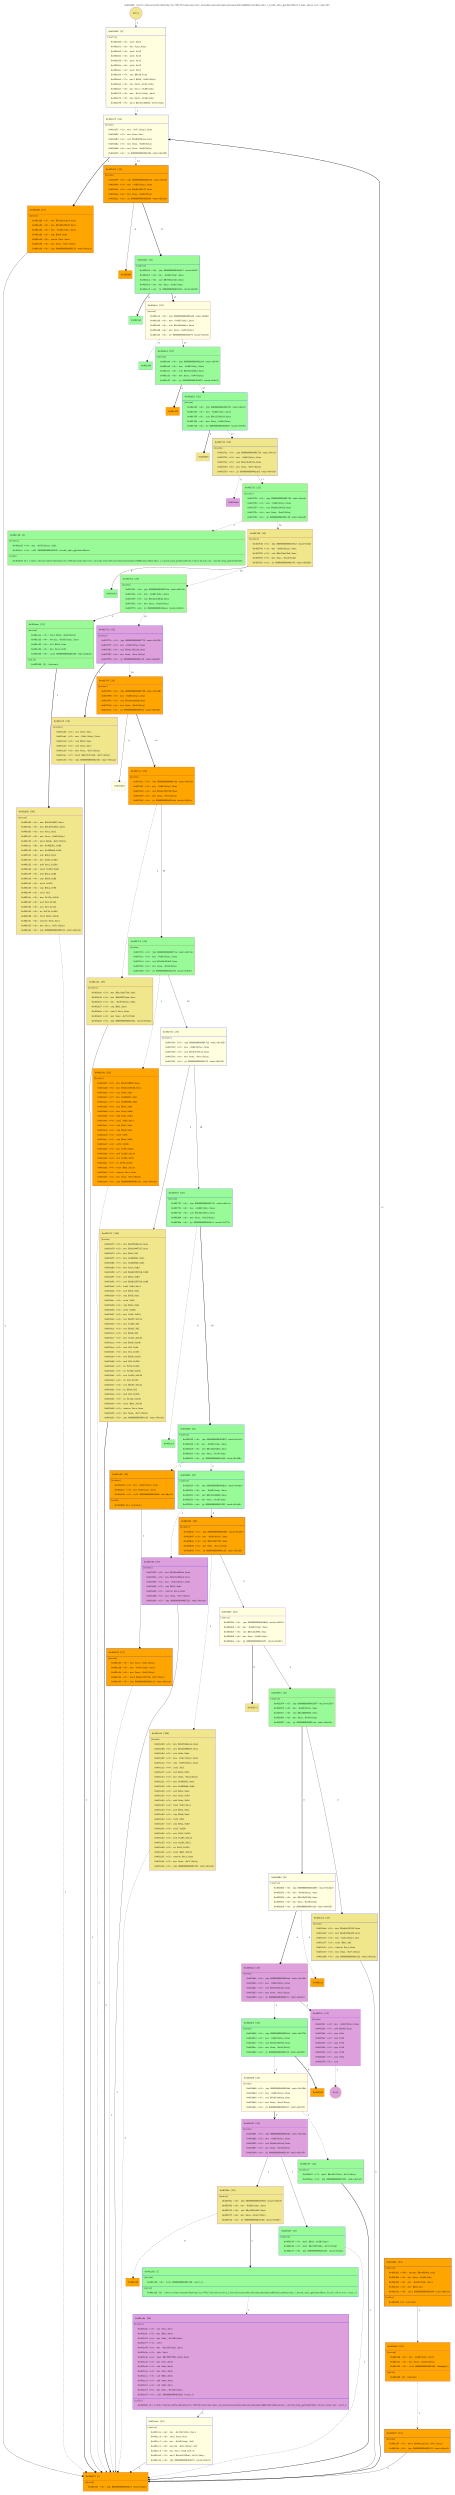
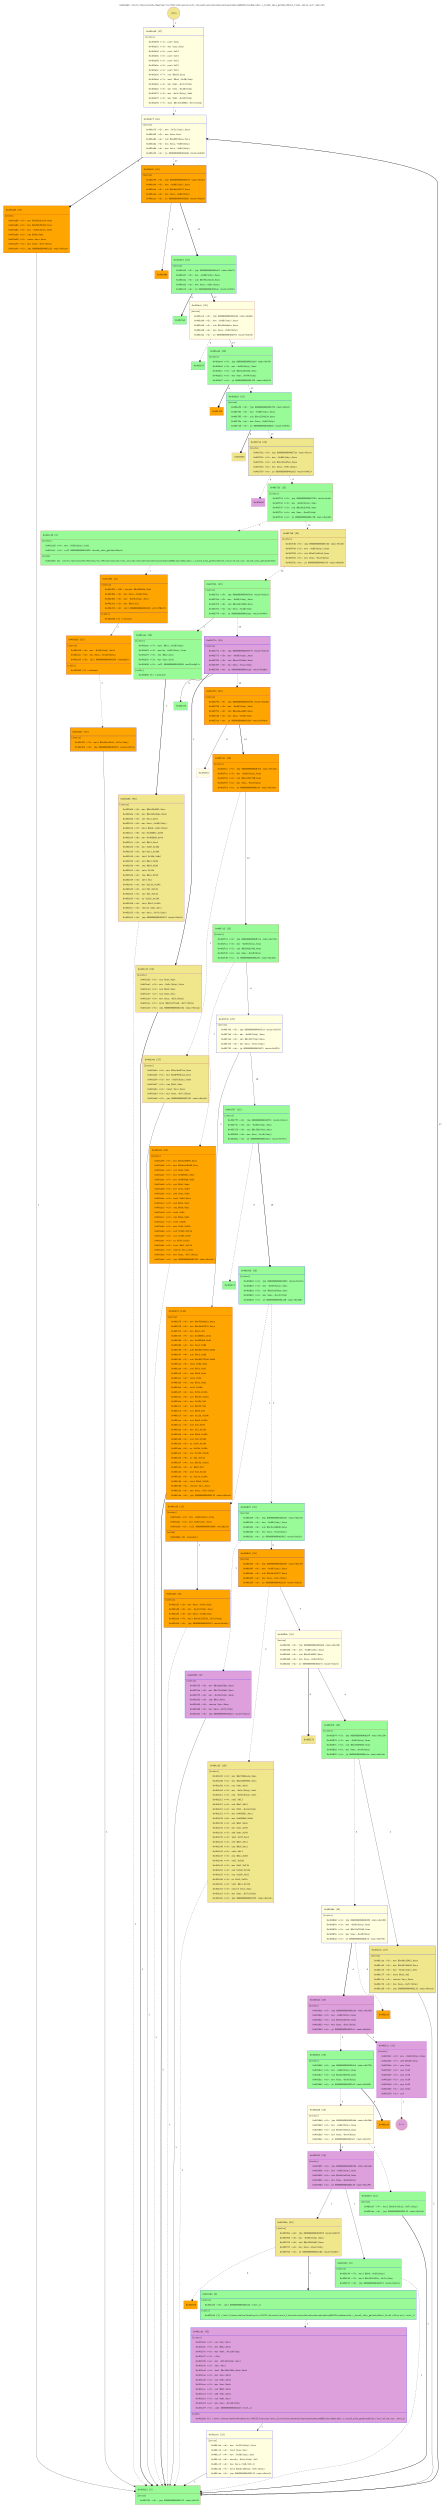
(175, 568) -> (191, 680)
none -> (149, 569)
(133, 1326) -> (199, 1403)
(302, 1799) -> (355, 1831)
(116, 2482) -> (168, 2495)
